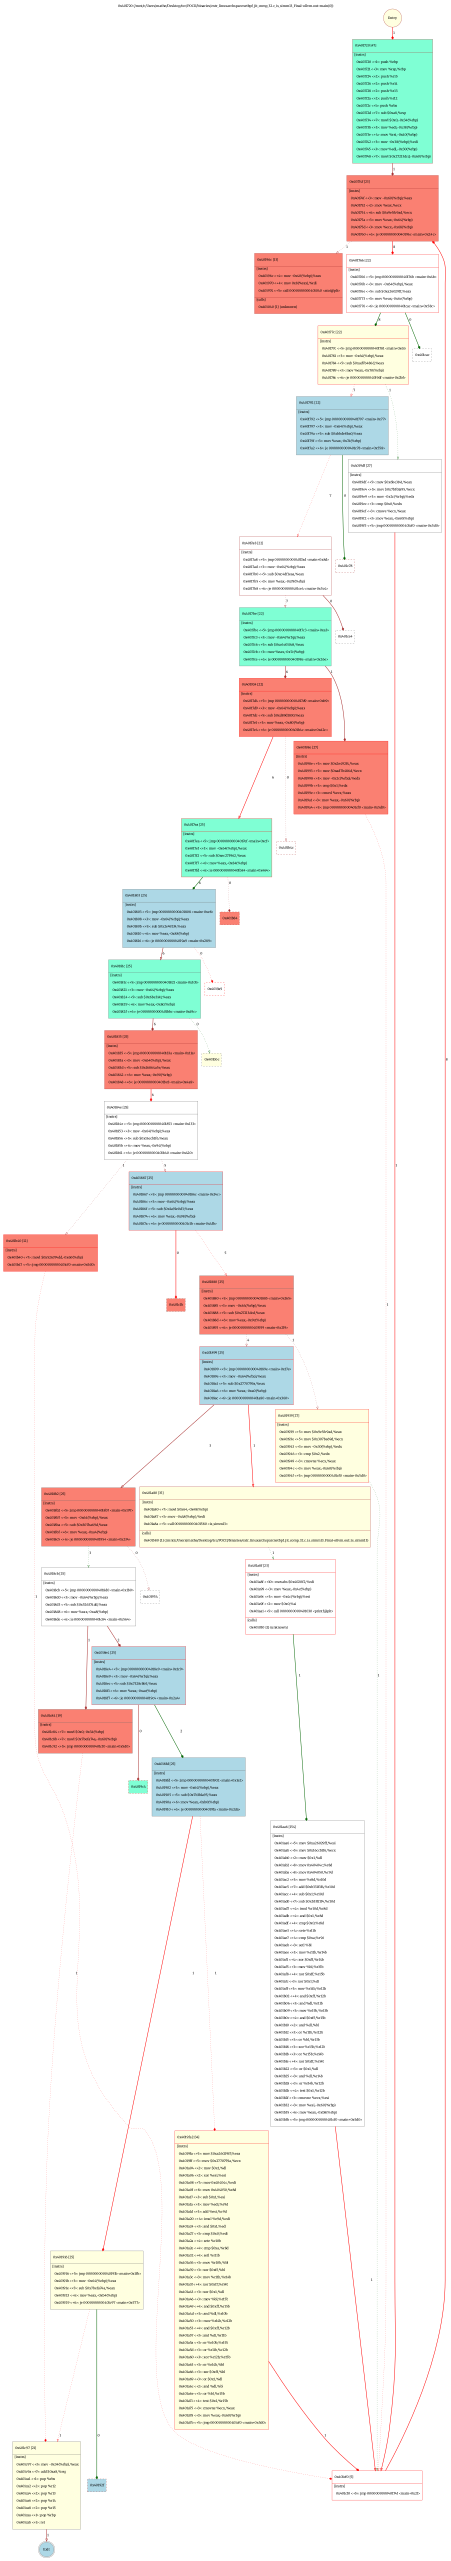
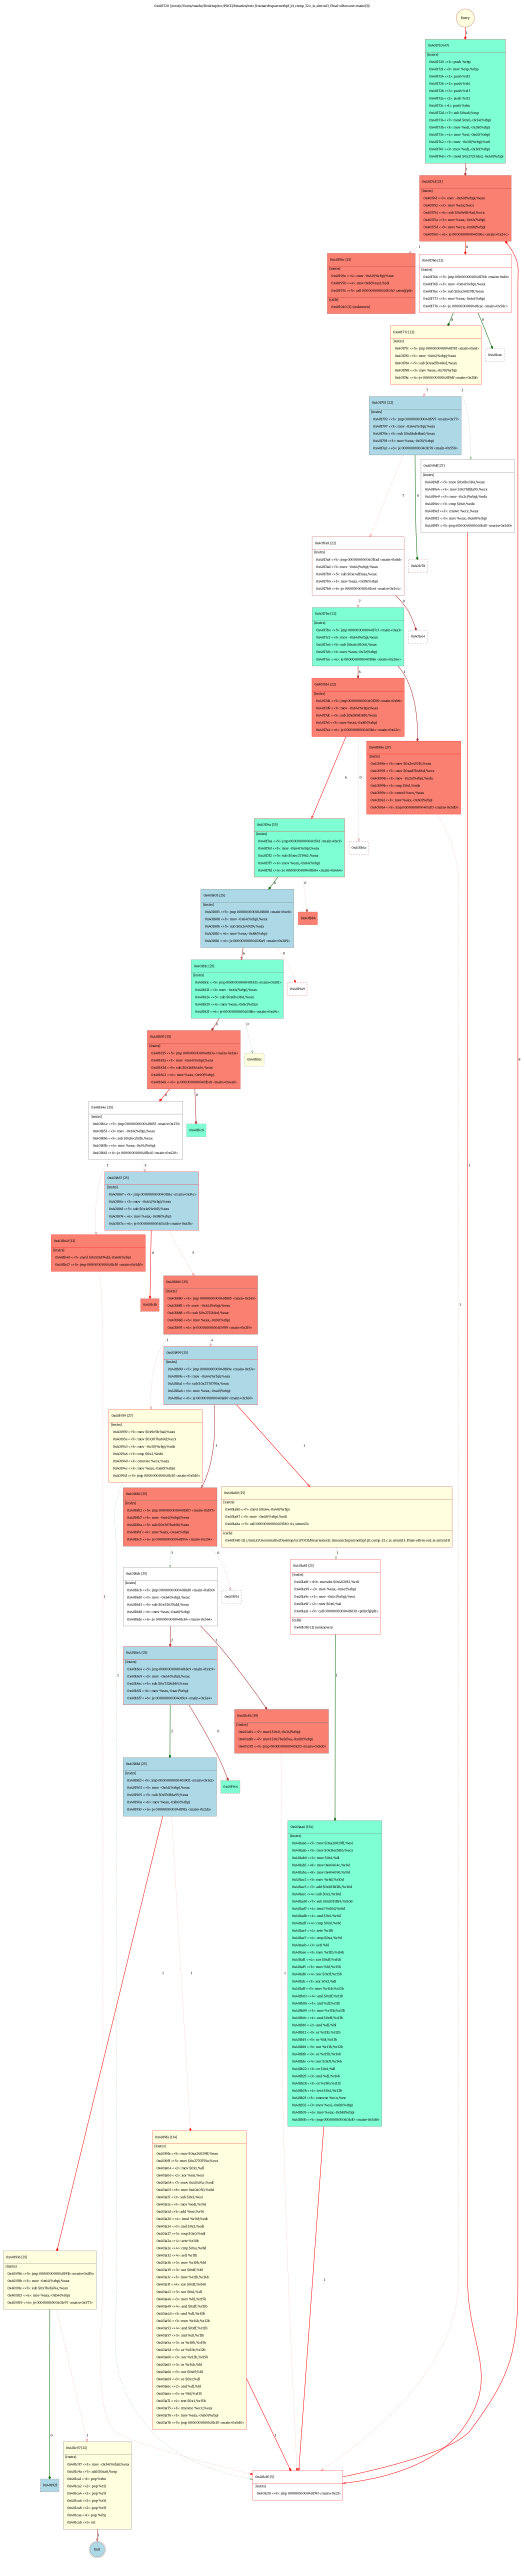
none -> (196, 1130)
(317, 1973) -> (335, 1973)
(50, 2095) -> (283, 2111)
